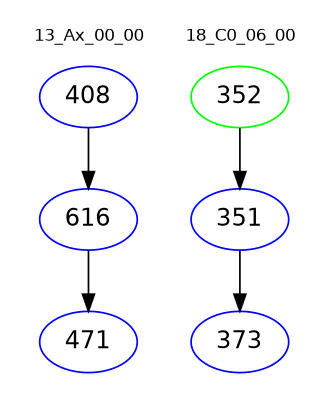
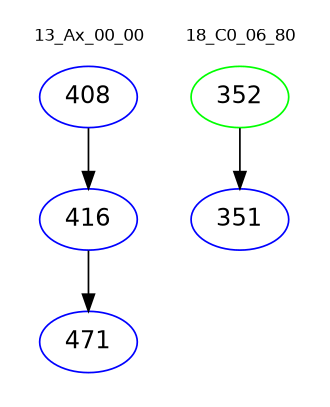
(241, 37) -> (241, 37)
(88, 219) -> (88, 219)
(240, 342) -> none
